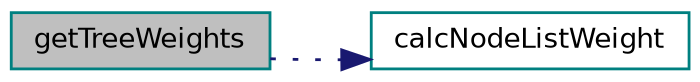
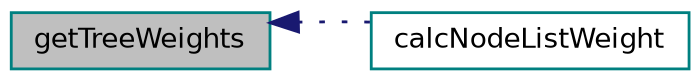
(306, 60) -> (334, 22)
